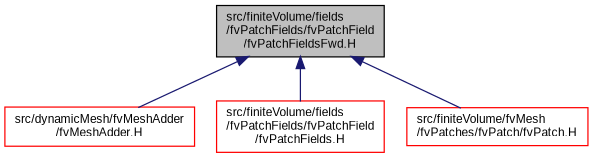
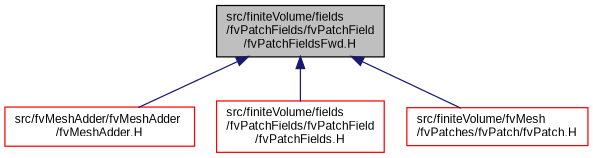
(100, 127) -> (100, 127)
